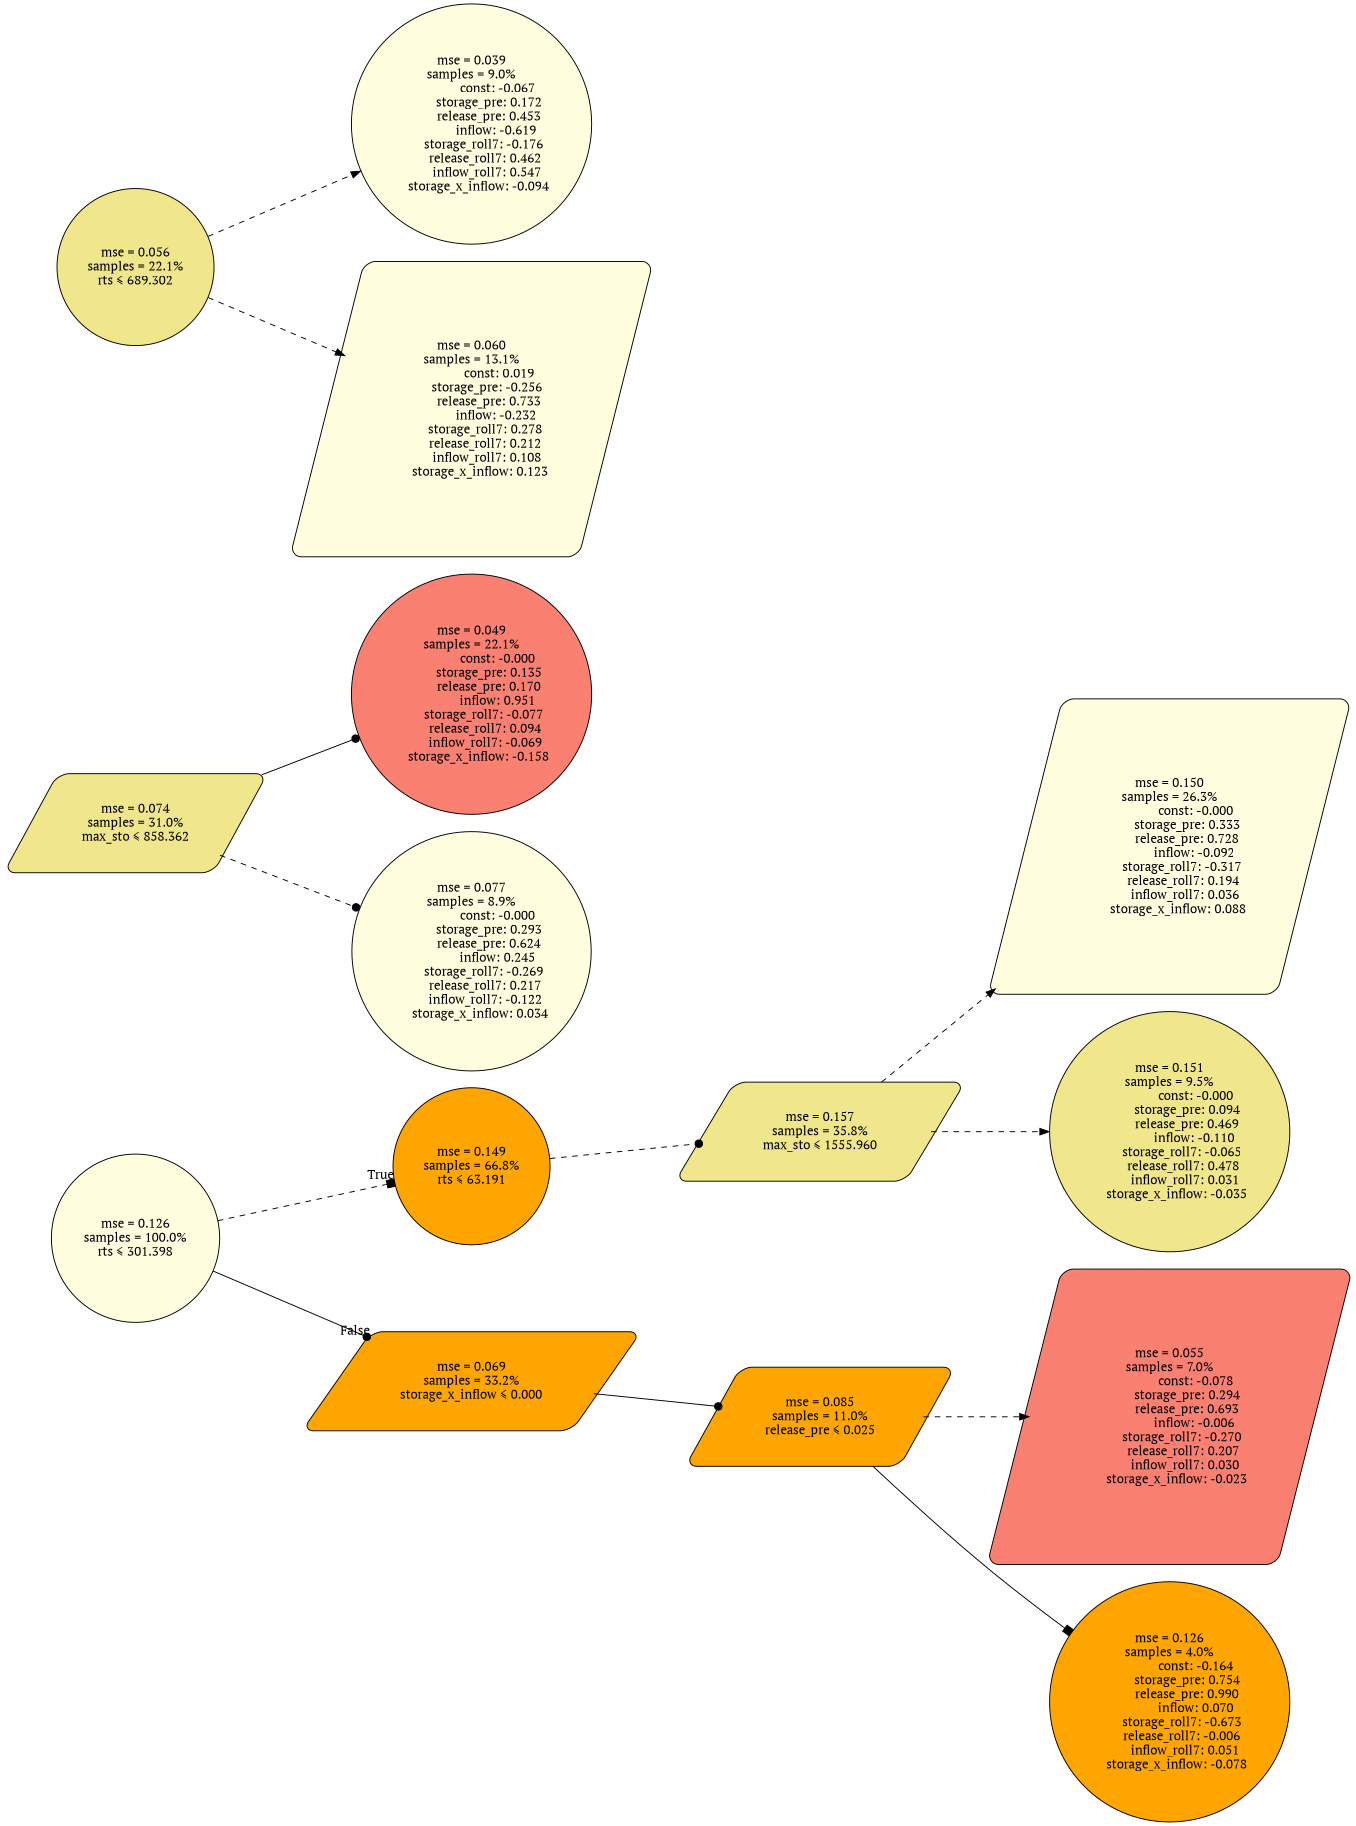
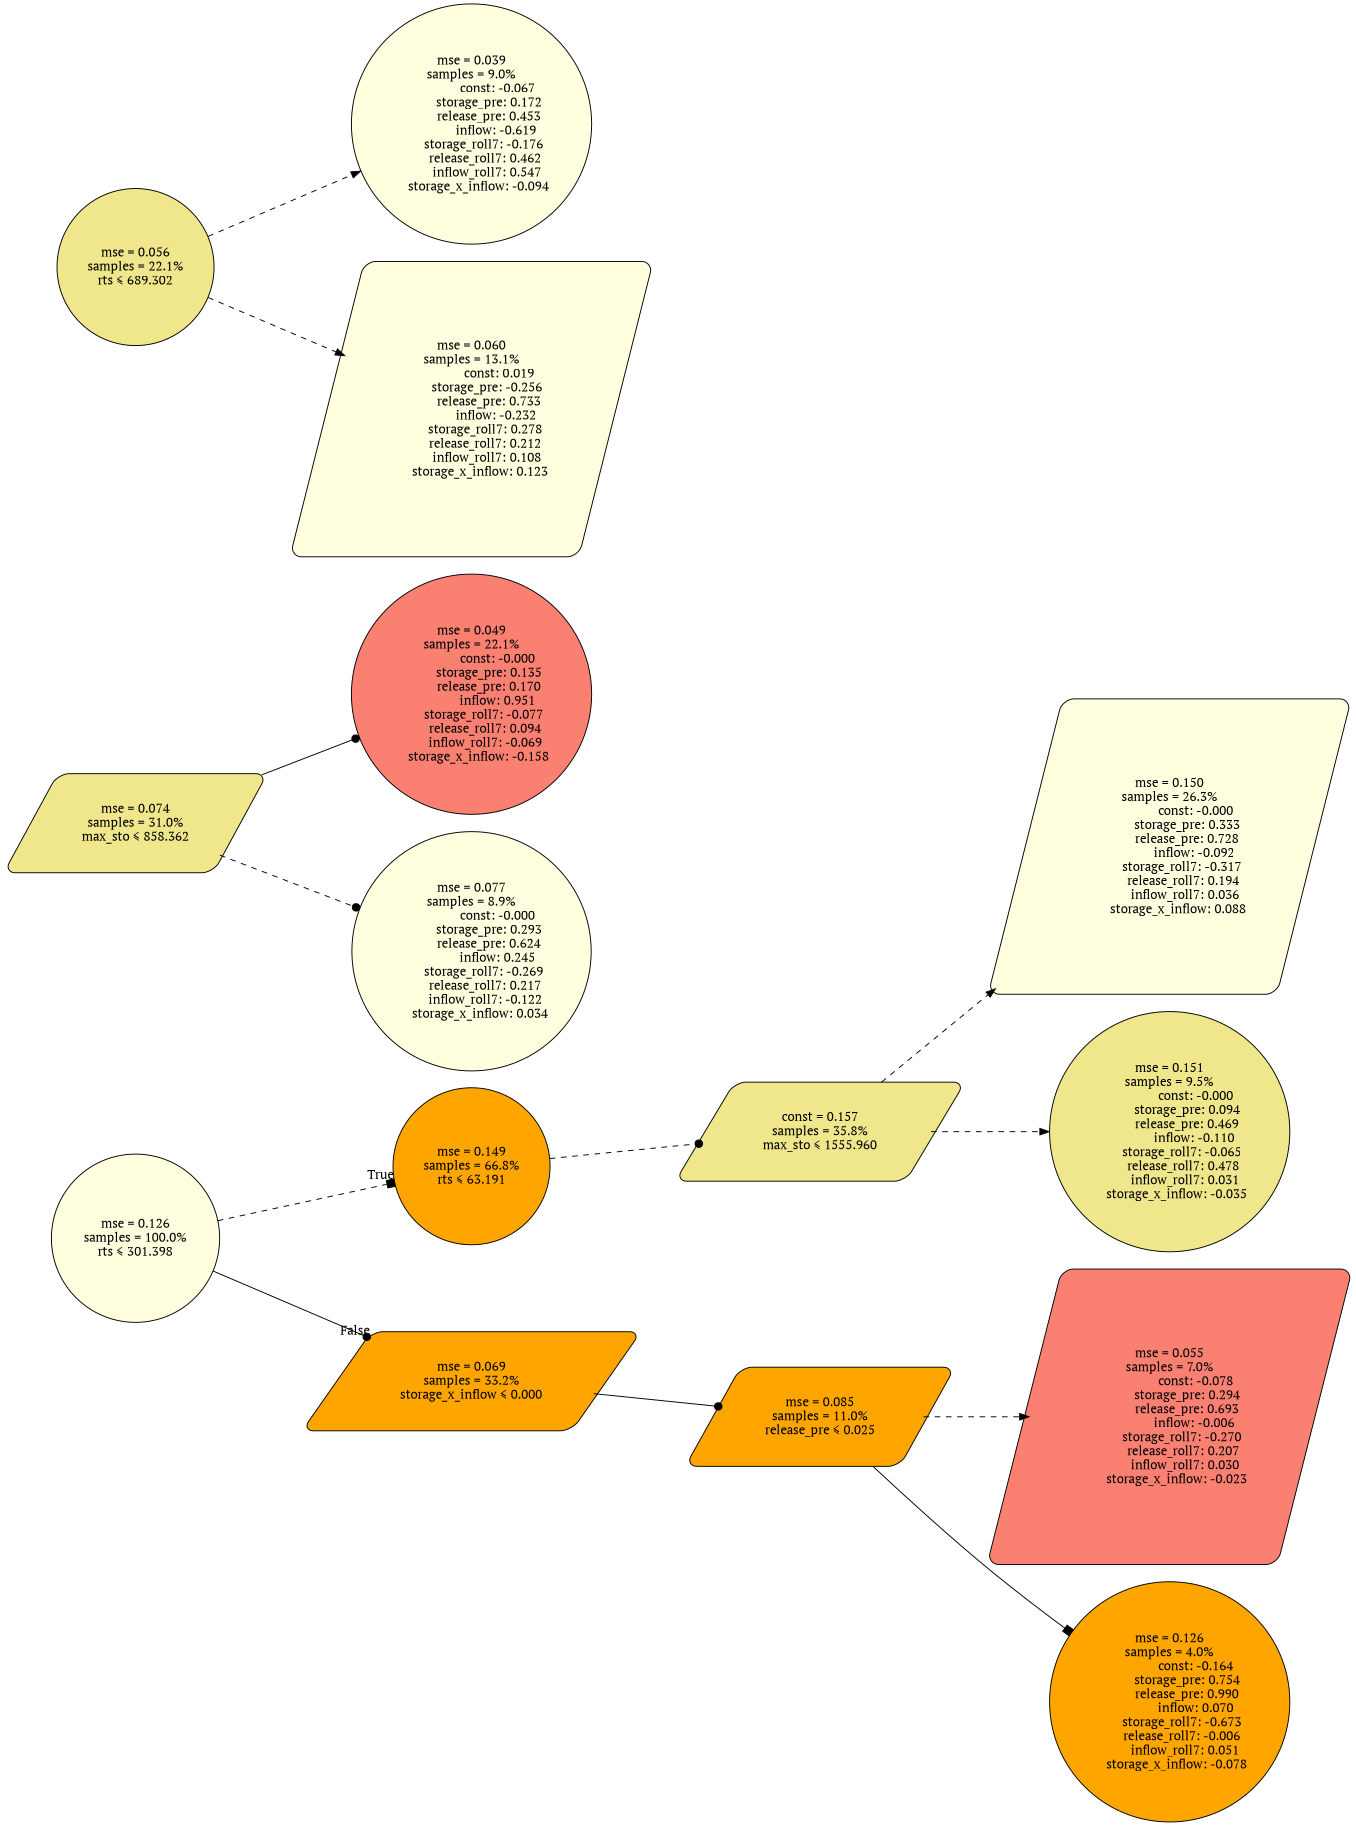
(820, 1132) -> (820, 1132)
